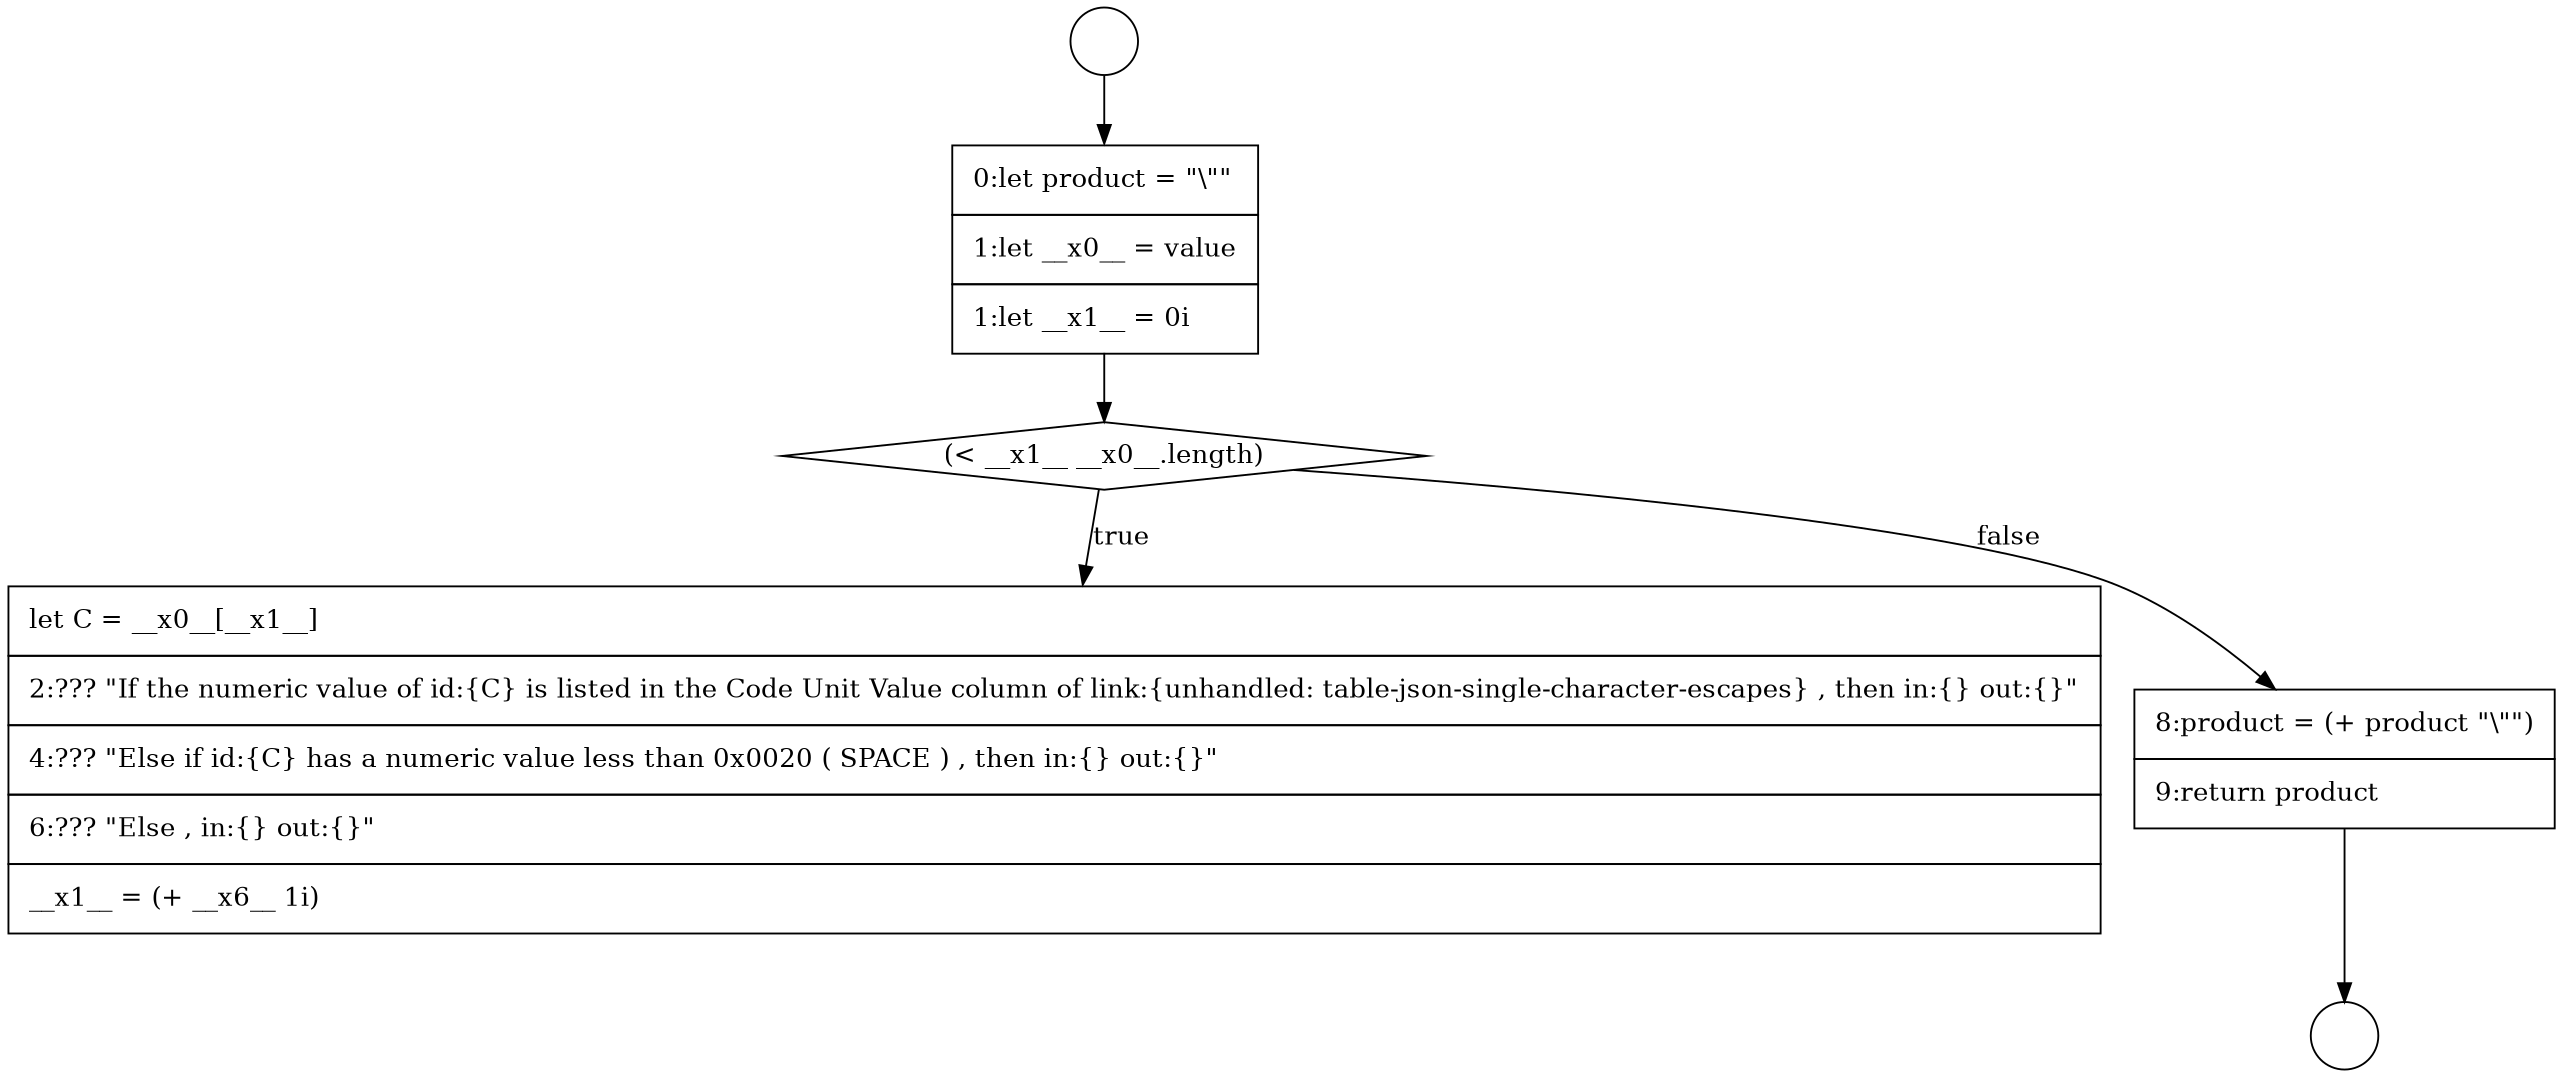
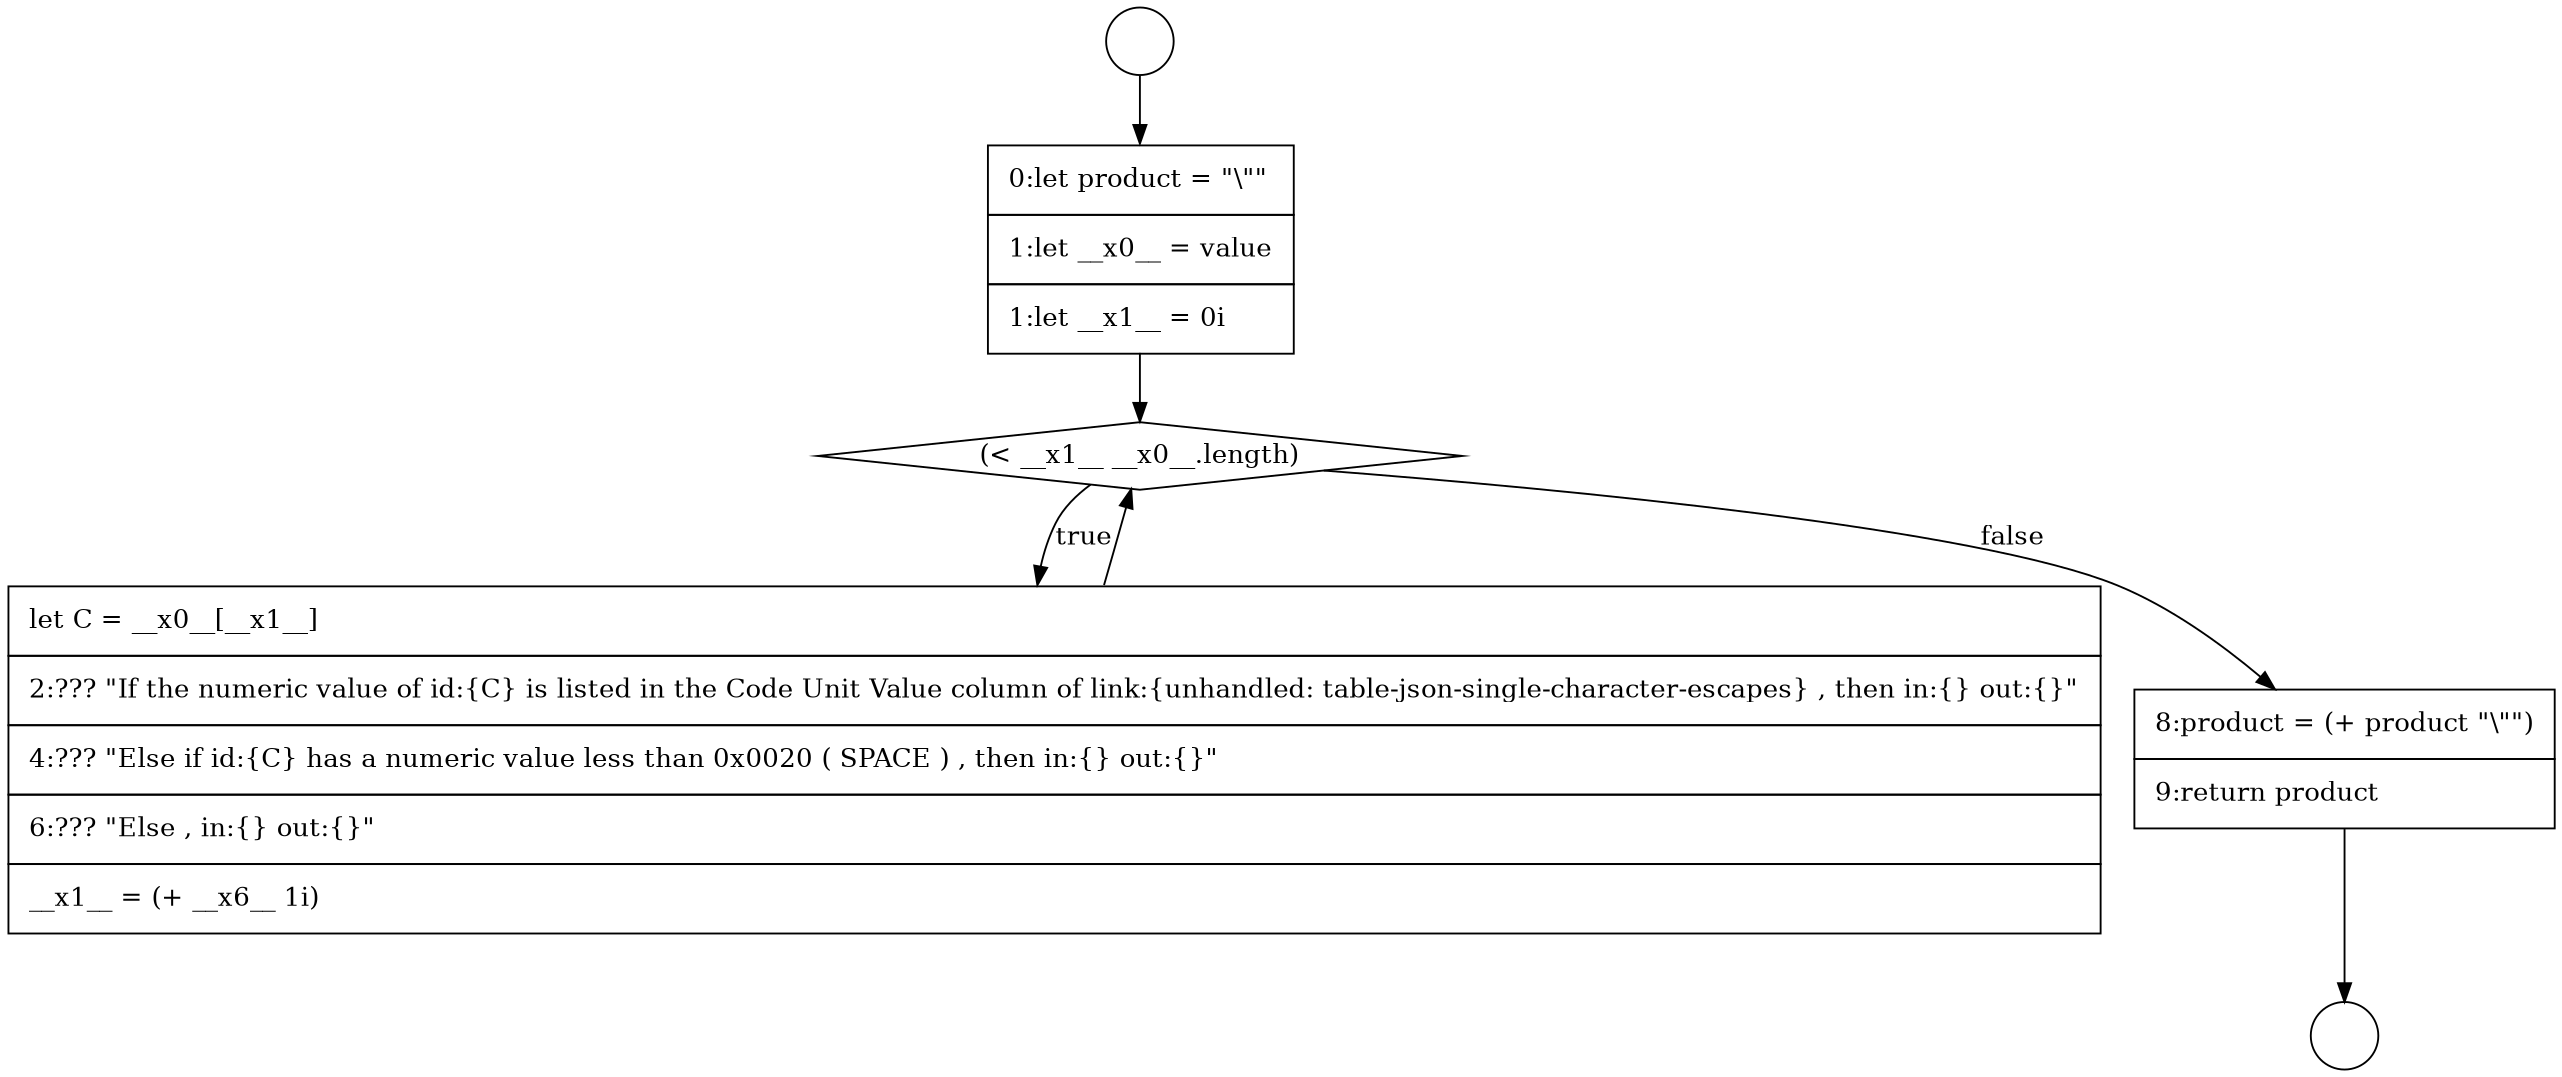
none -> (1115, 546)
